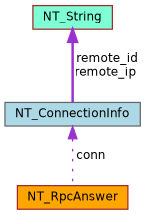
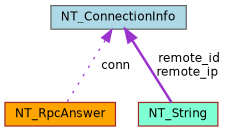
(73, 72) -> (152, 71)
